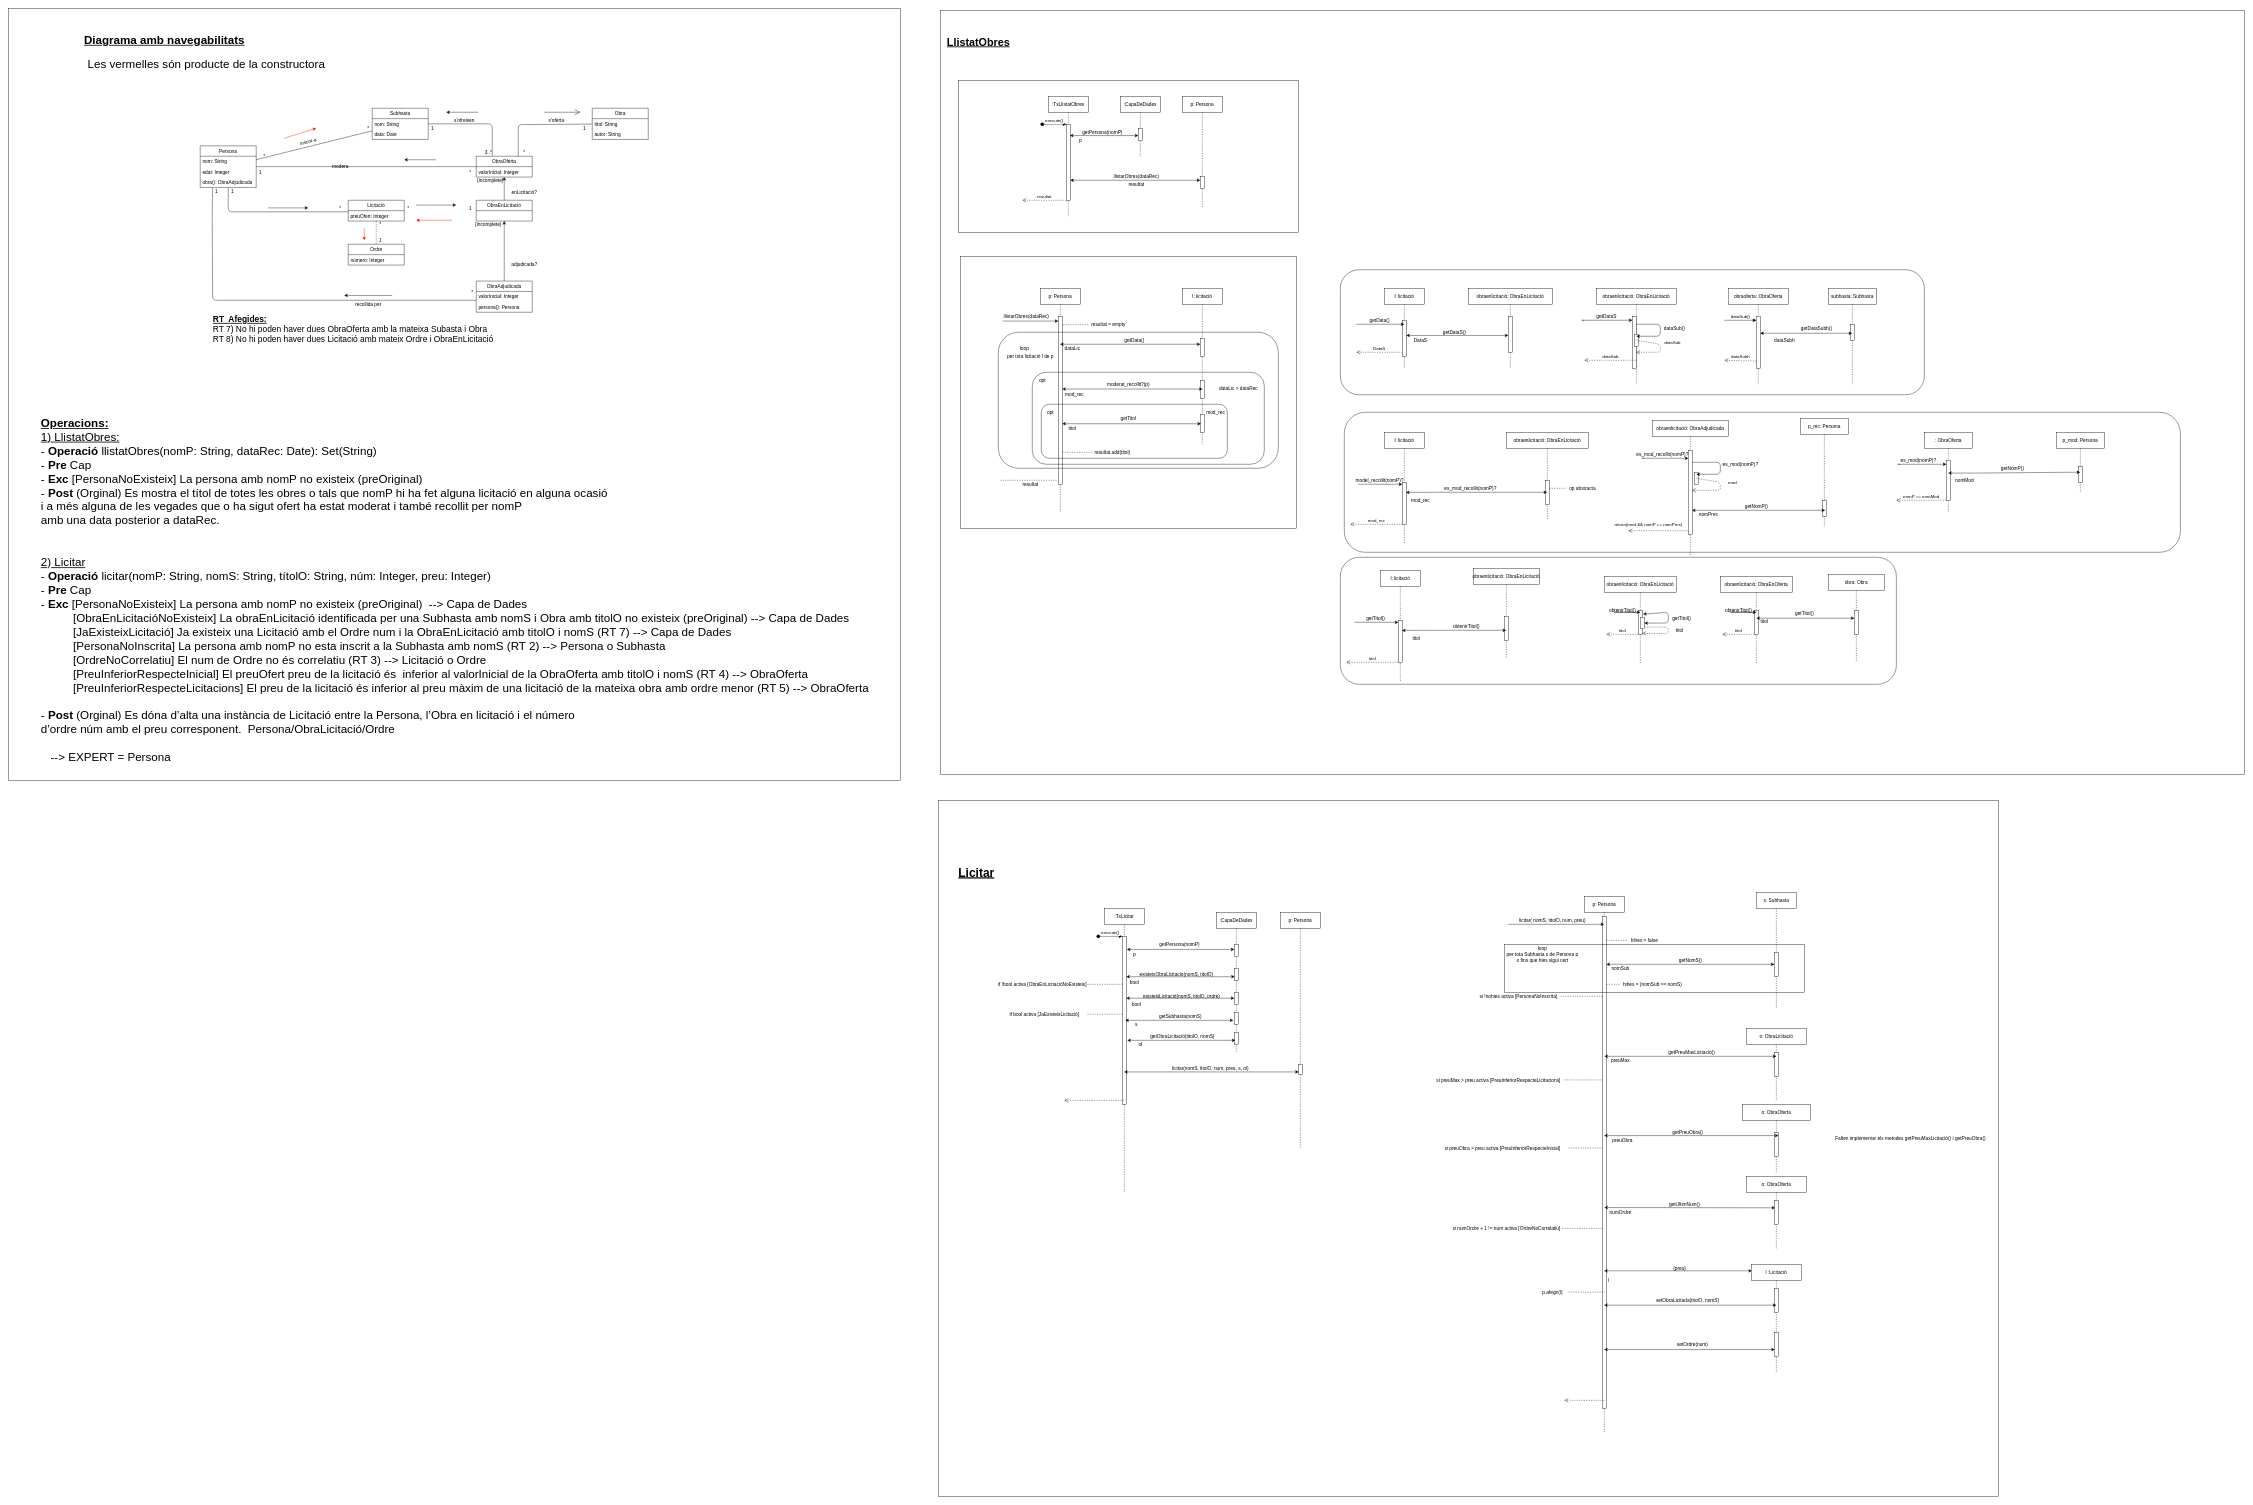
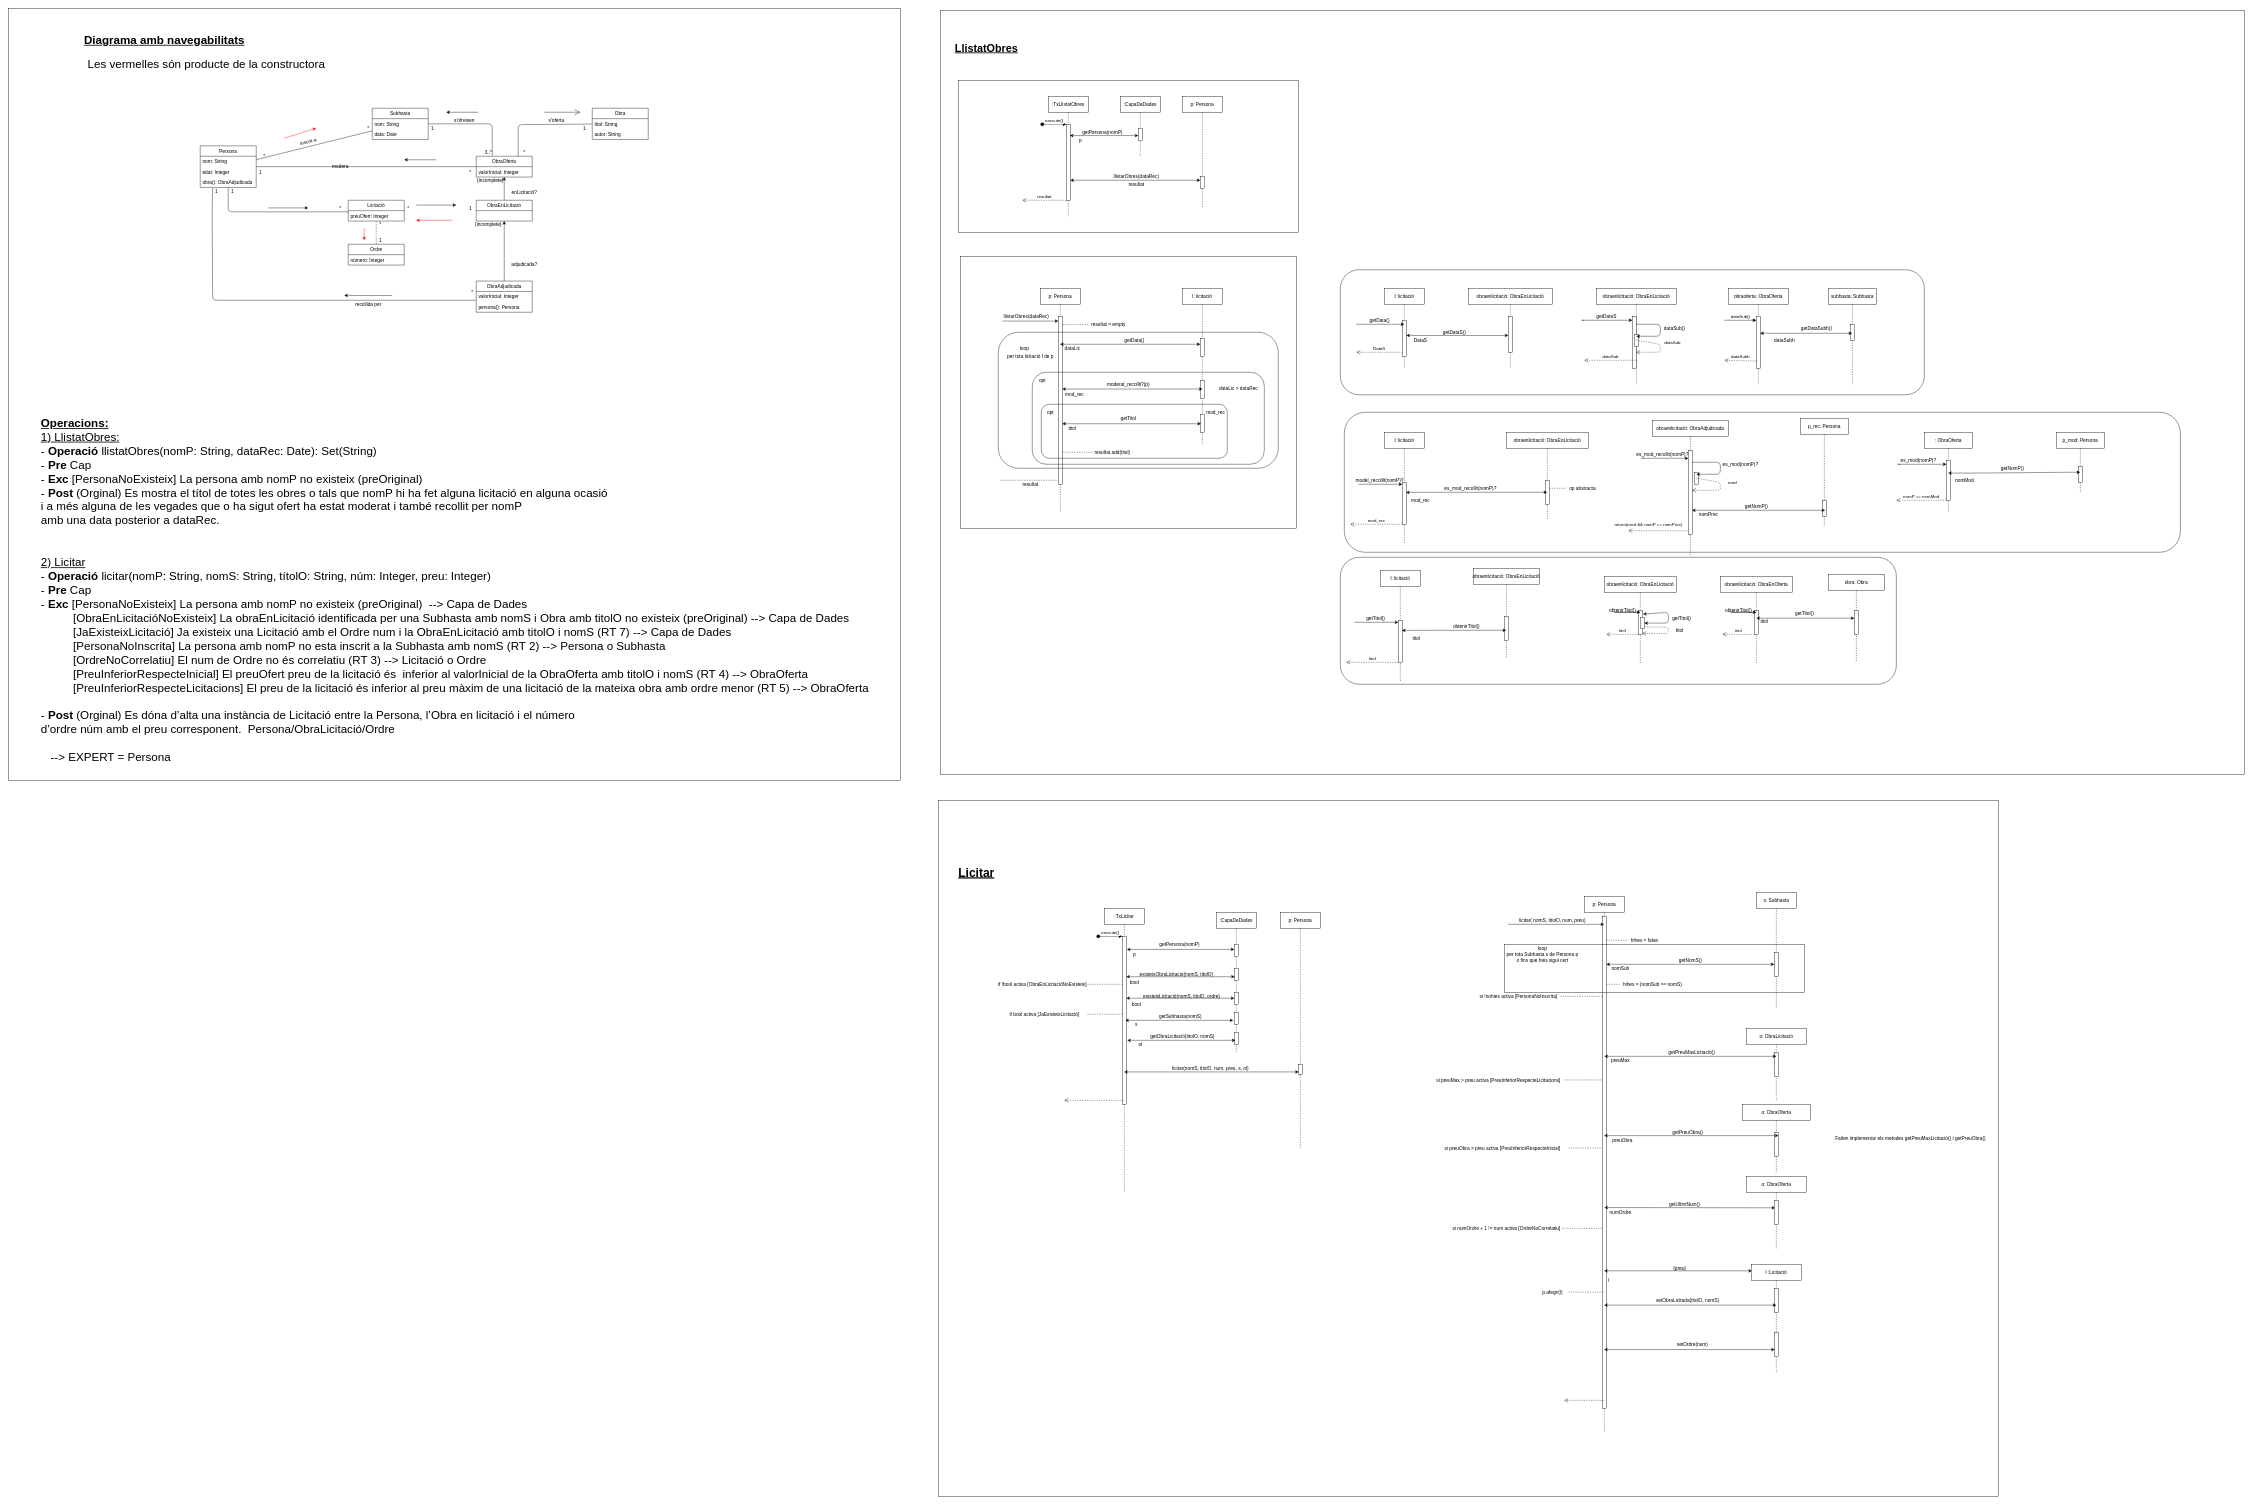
(978, 42) -> (986, 48)
(354, 334) -> none
